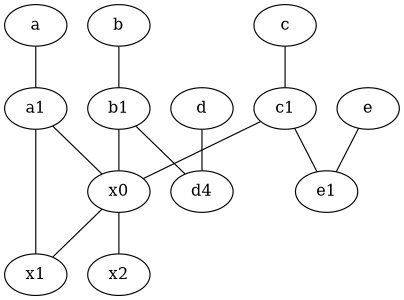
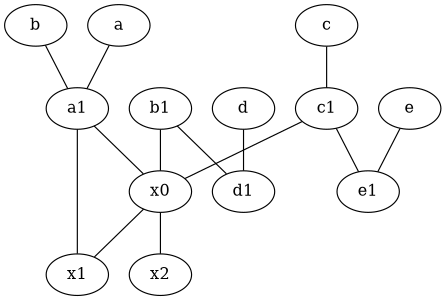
(119, 67) -> (57, 67)
(202, 192) -> (244, 192)
